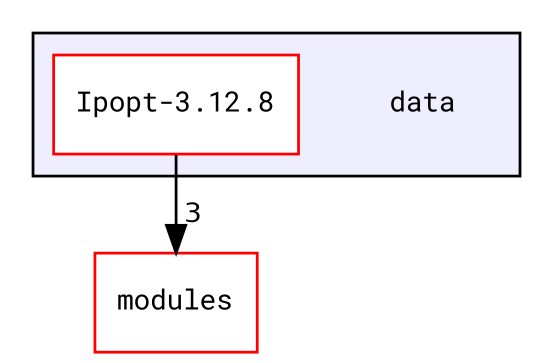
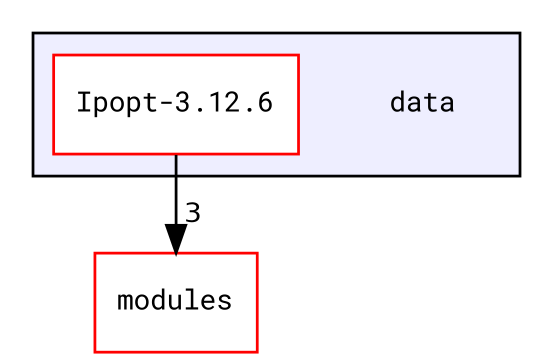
(176, 105) -> (176, 105)
